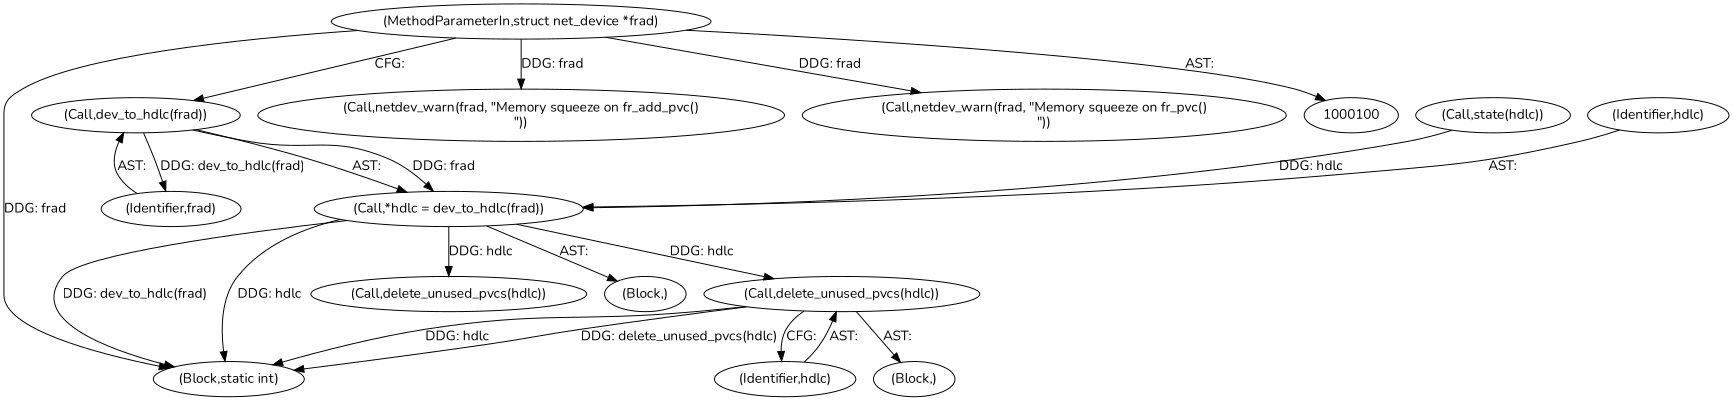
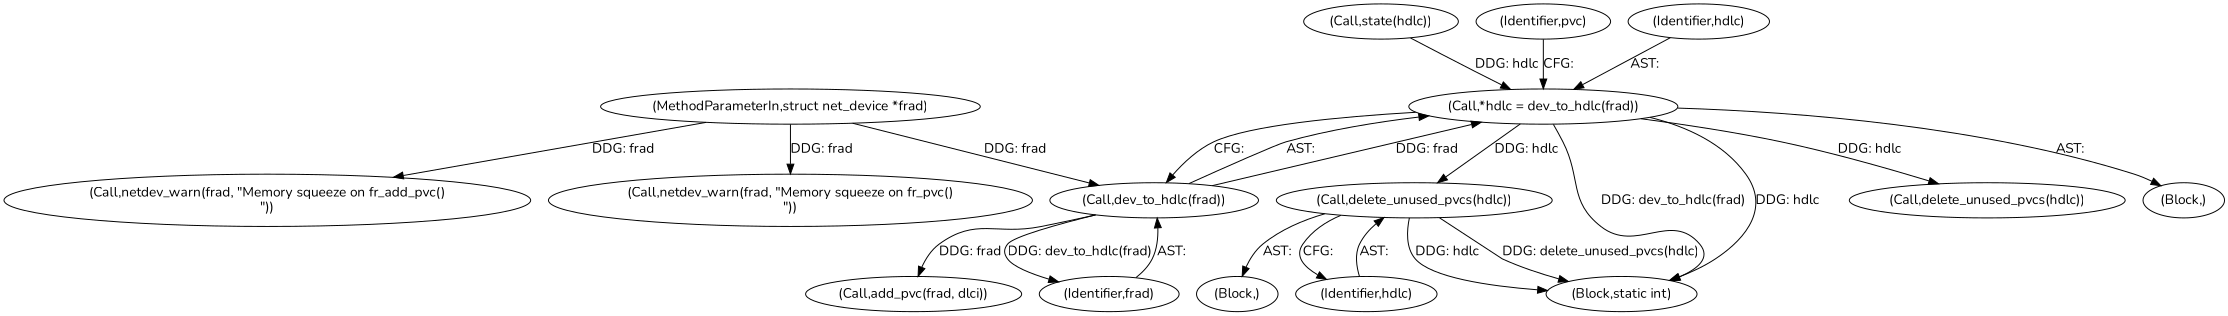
none -> (1543, 22)
(392, 64) -> (1015, 149)
(5, 106) -> none
(1351, 115) -> none
none -> (1287, 124)
none -> (914, 294)
